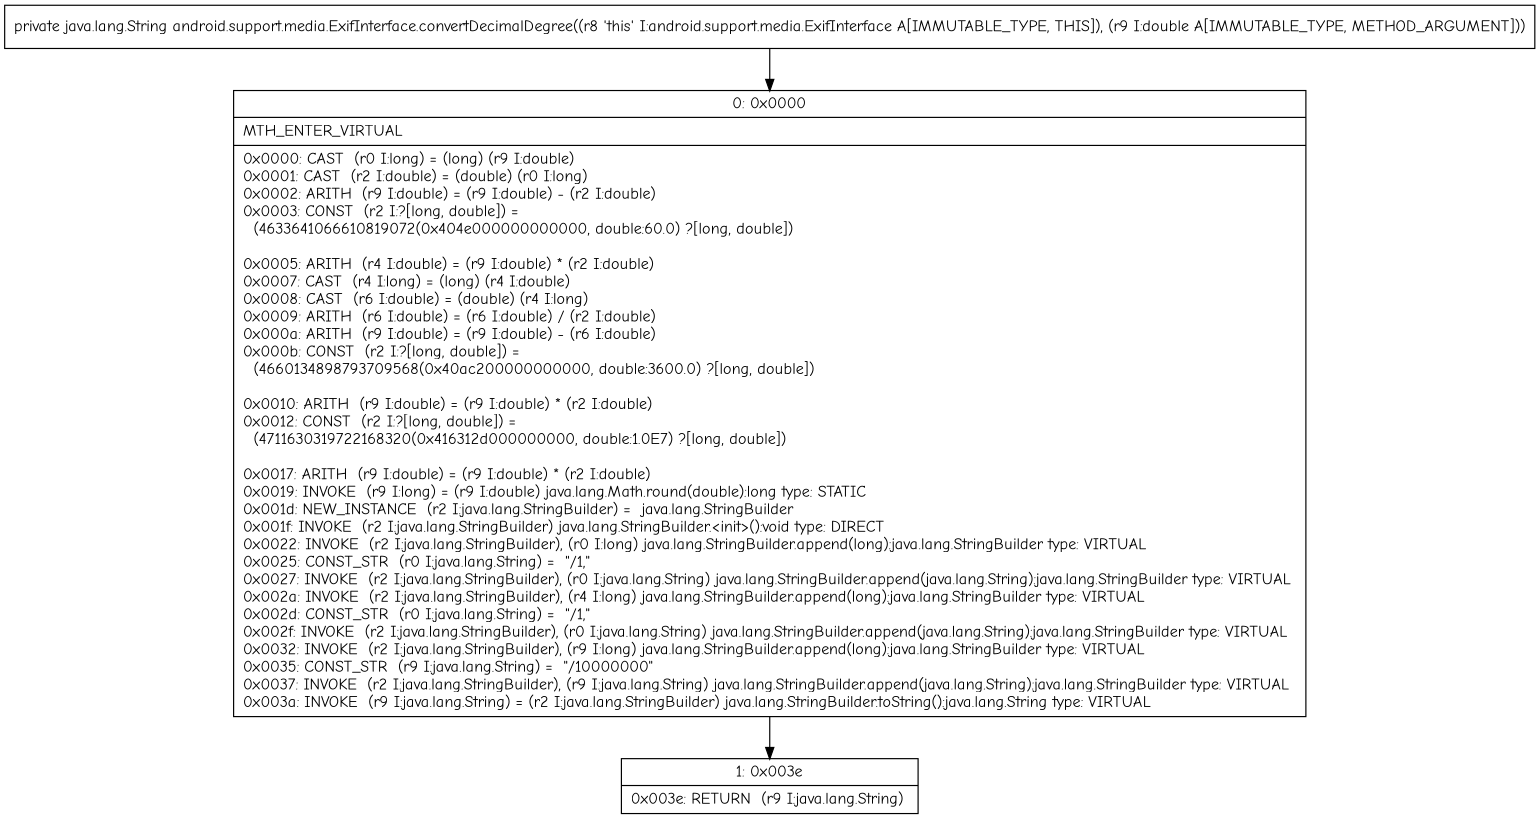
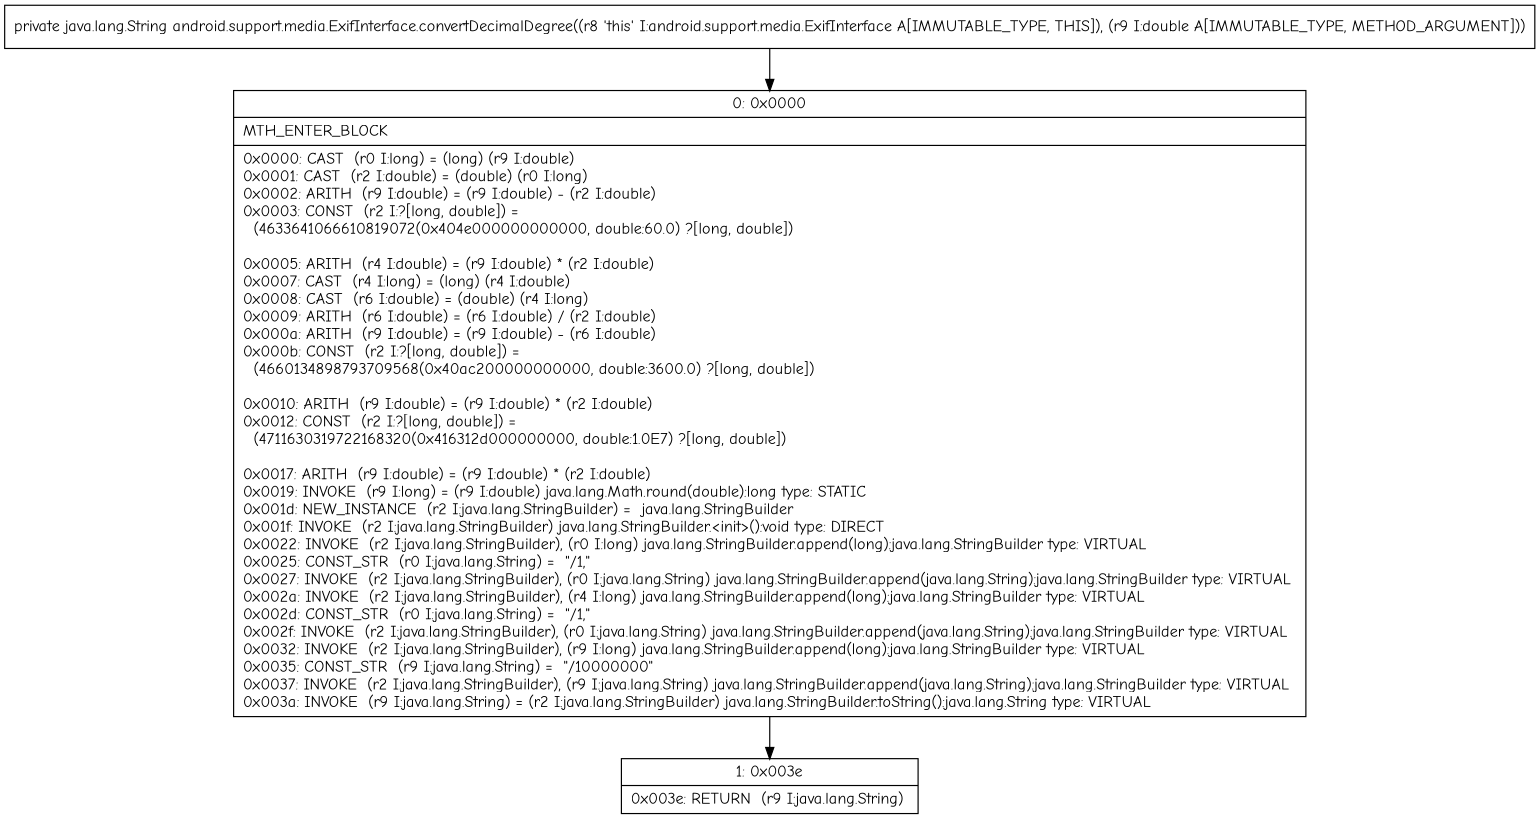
(323, 131) -> (315, 131)
